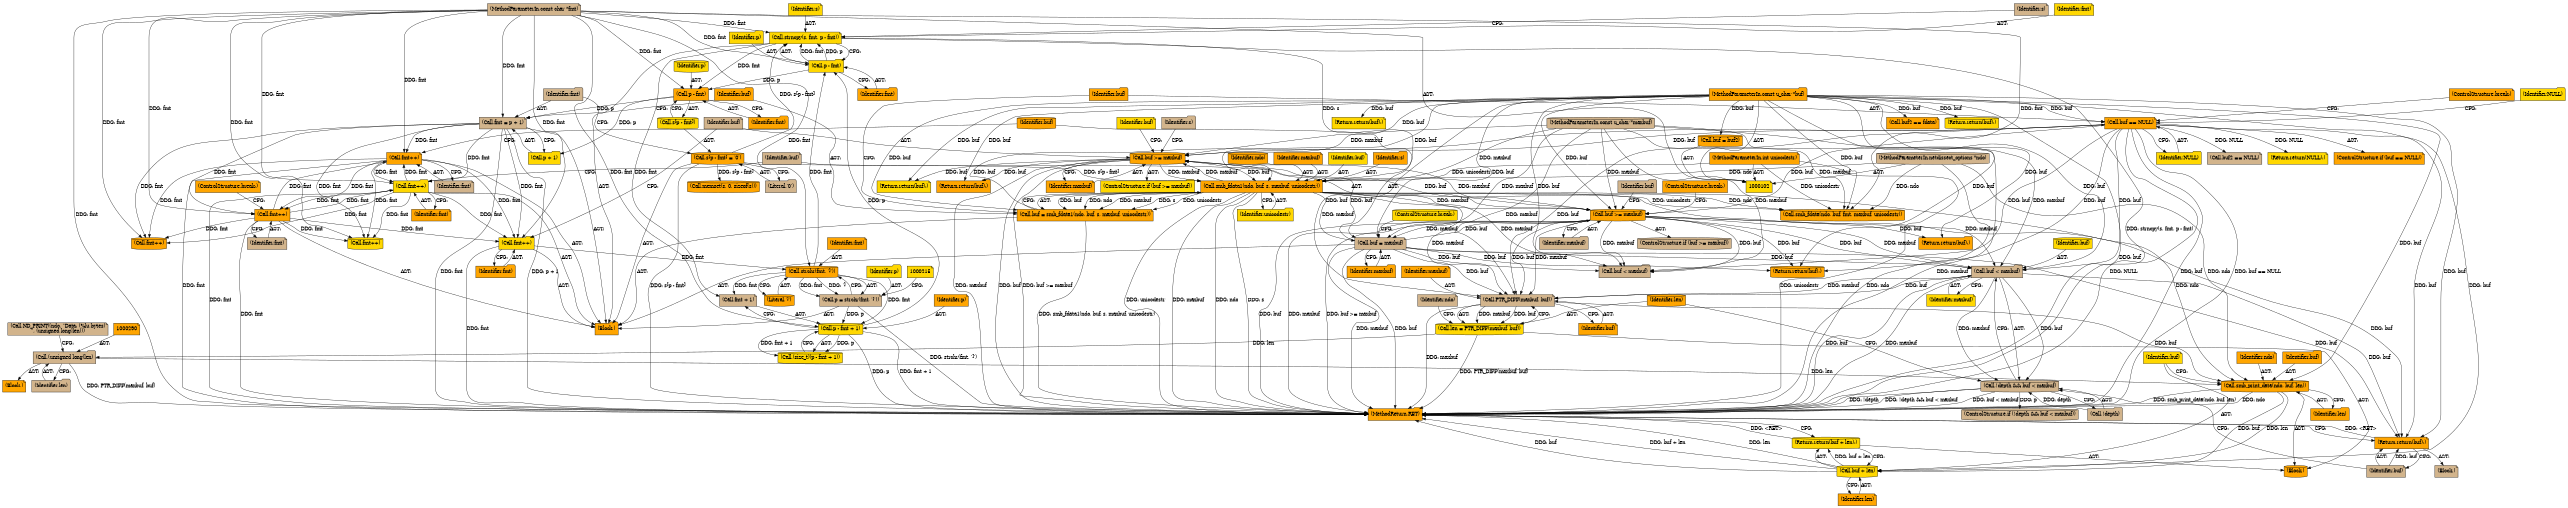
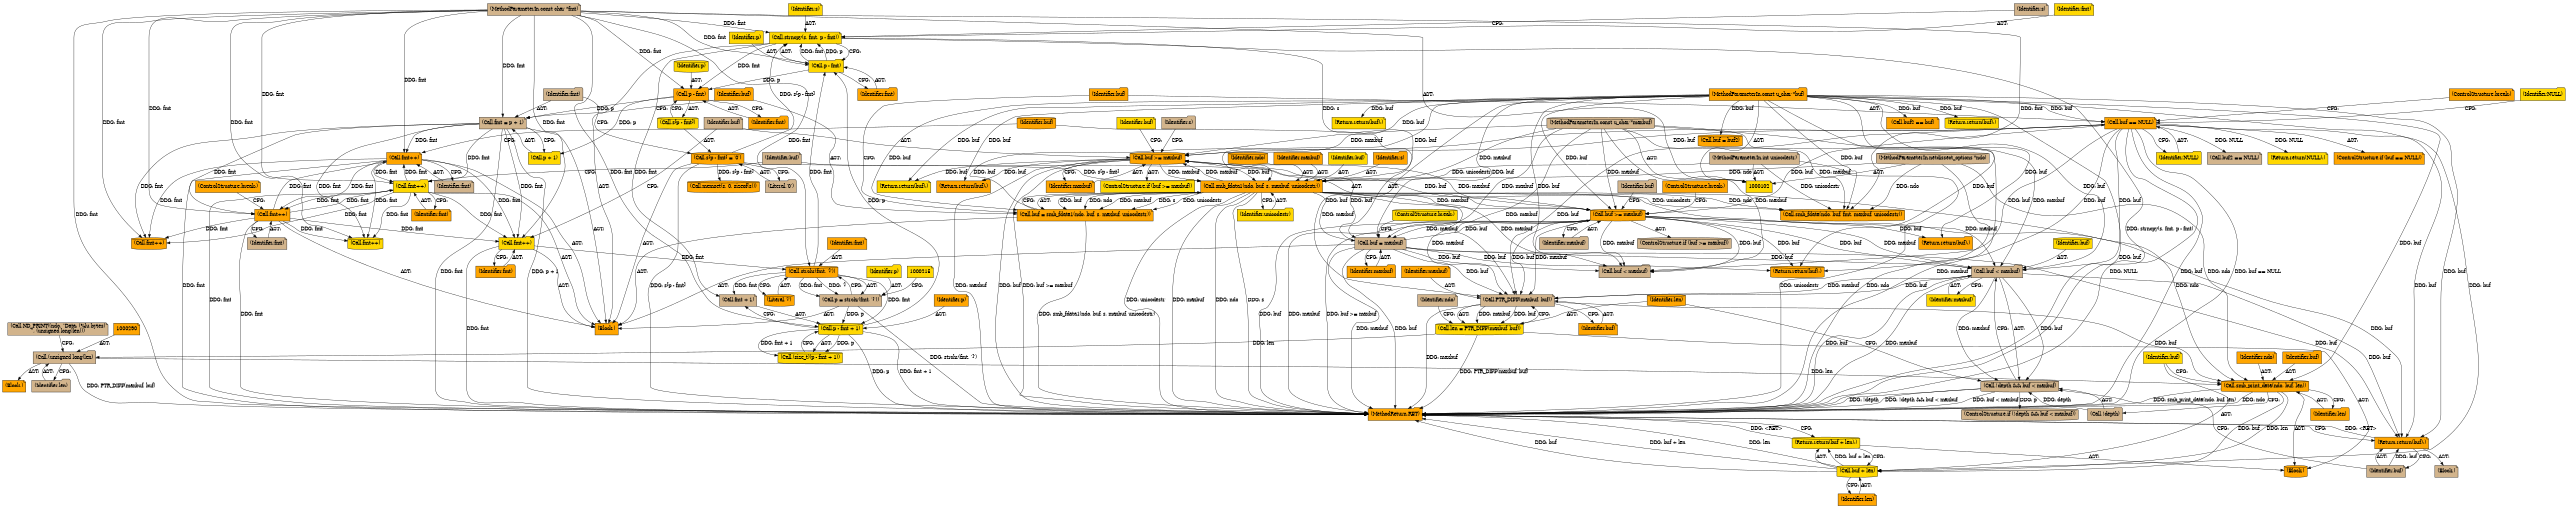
(1913, 123) -> (1913, 123)
(1755, 158) -> (1755, 158)
(1691, 174) -> (1670, 178)
(2072, 398) -> (2202, 408)
